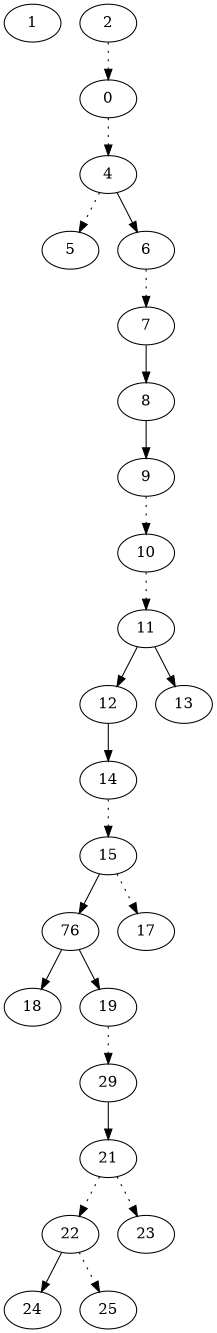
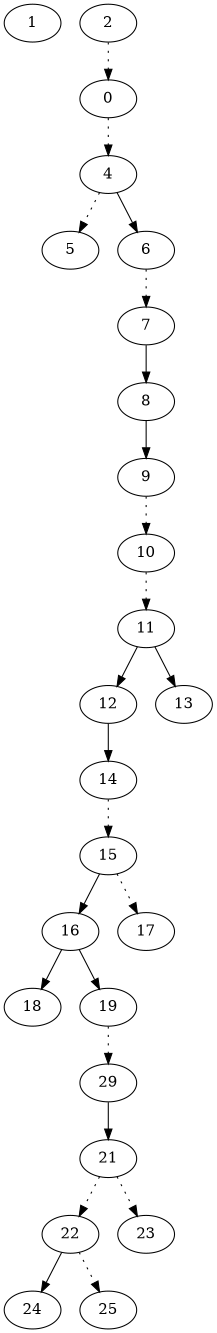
(70, 932) -> (70, 932)
